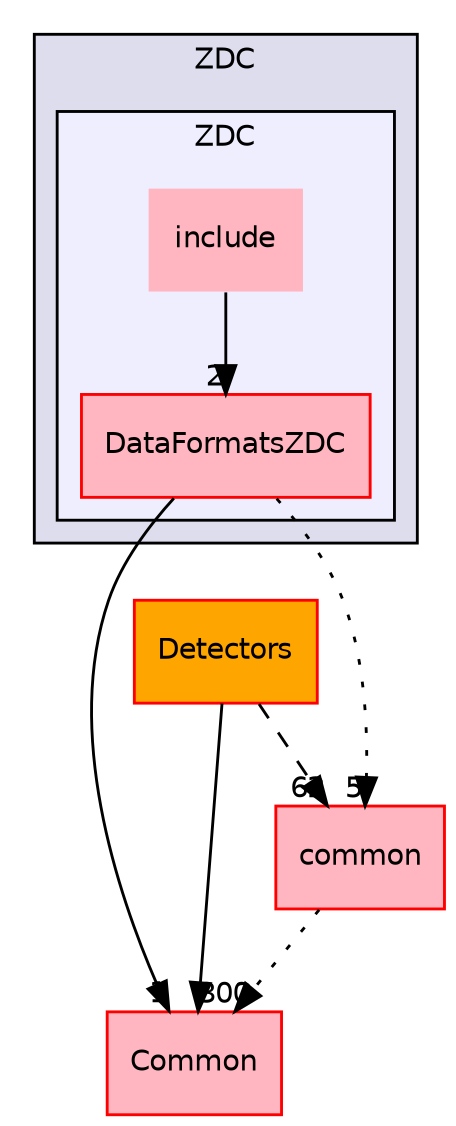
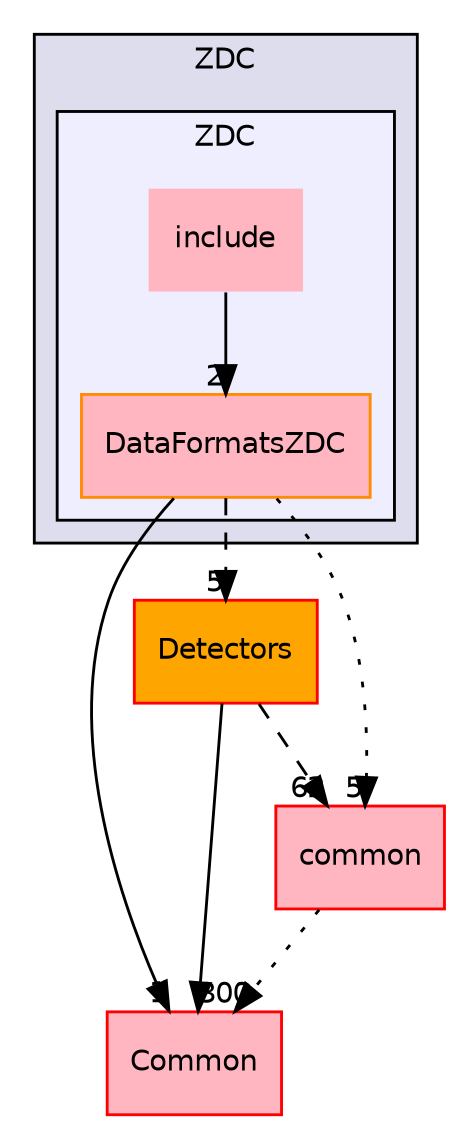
(226, 446) -> (226, 446)
none -> (226, 535)
